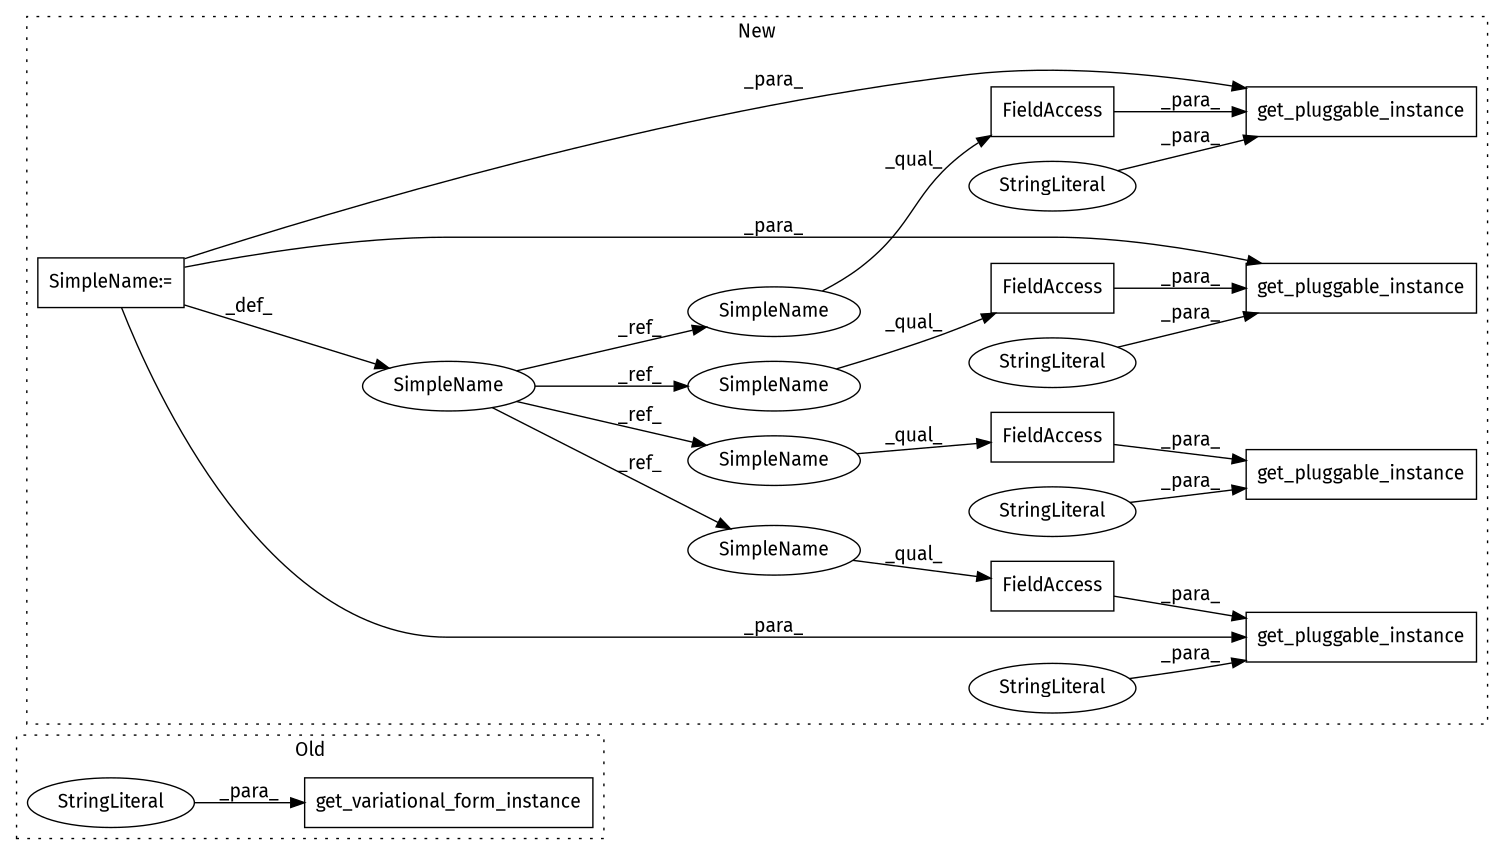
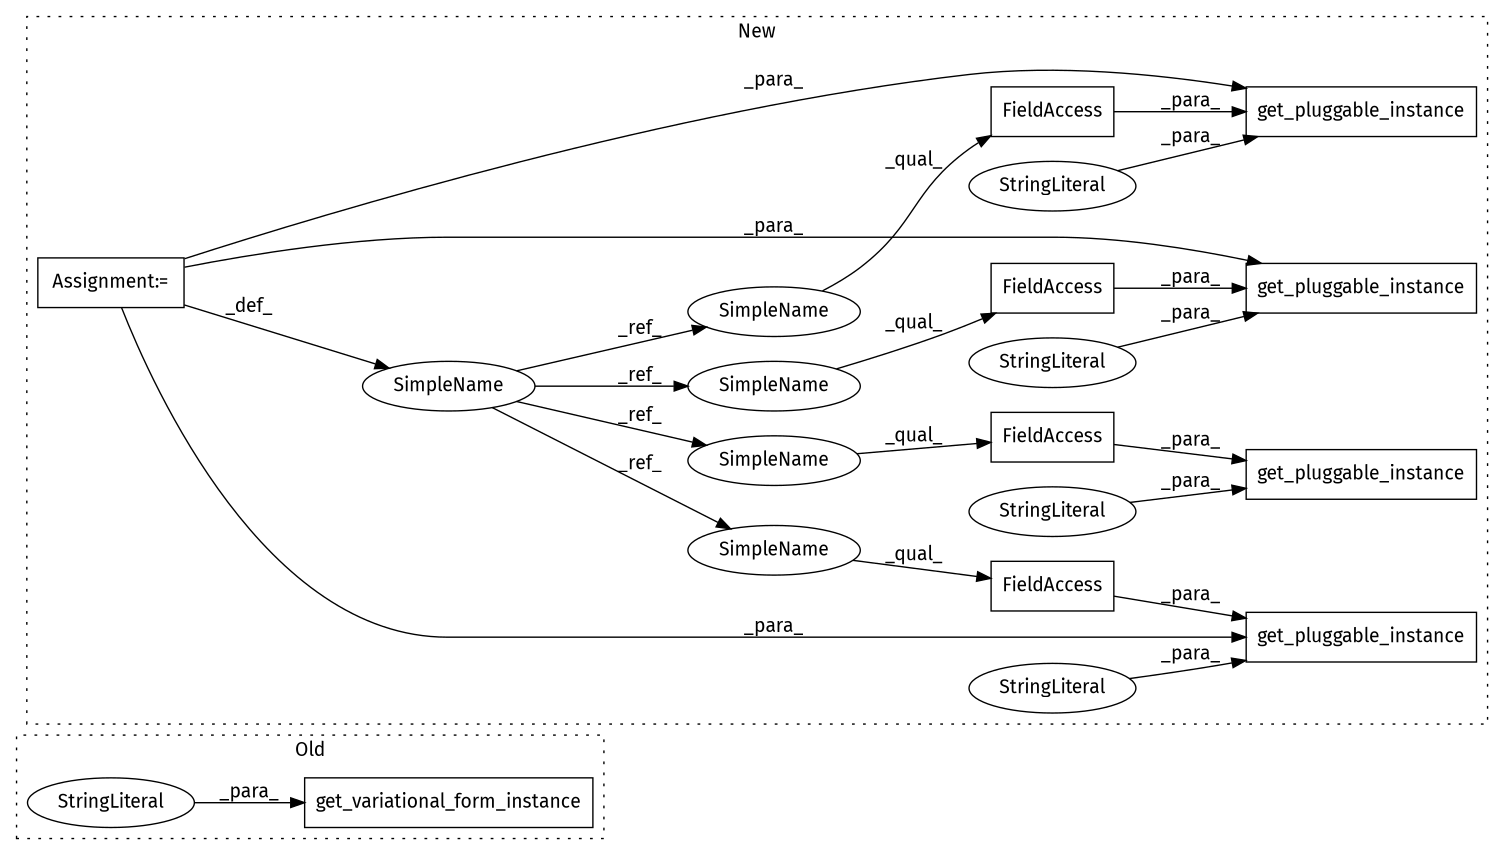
(111, 283) -> (111, 283)
